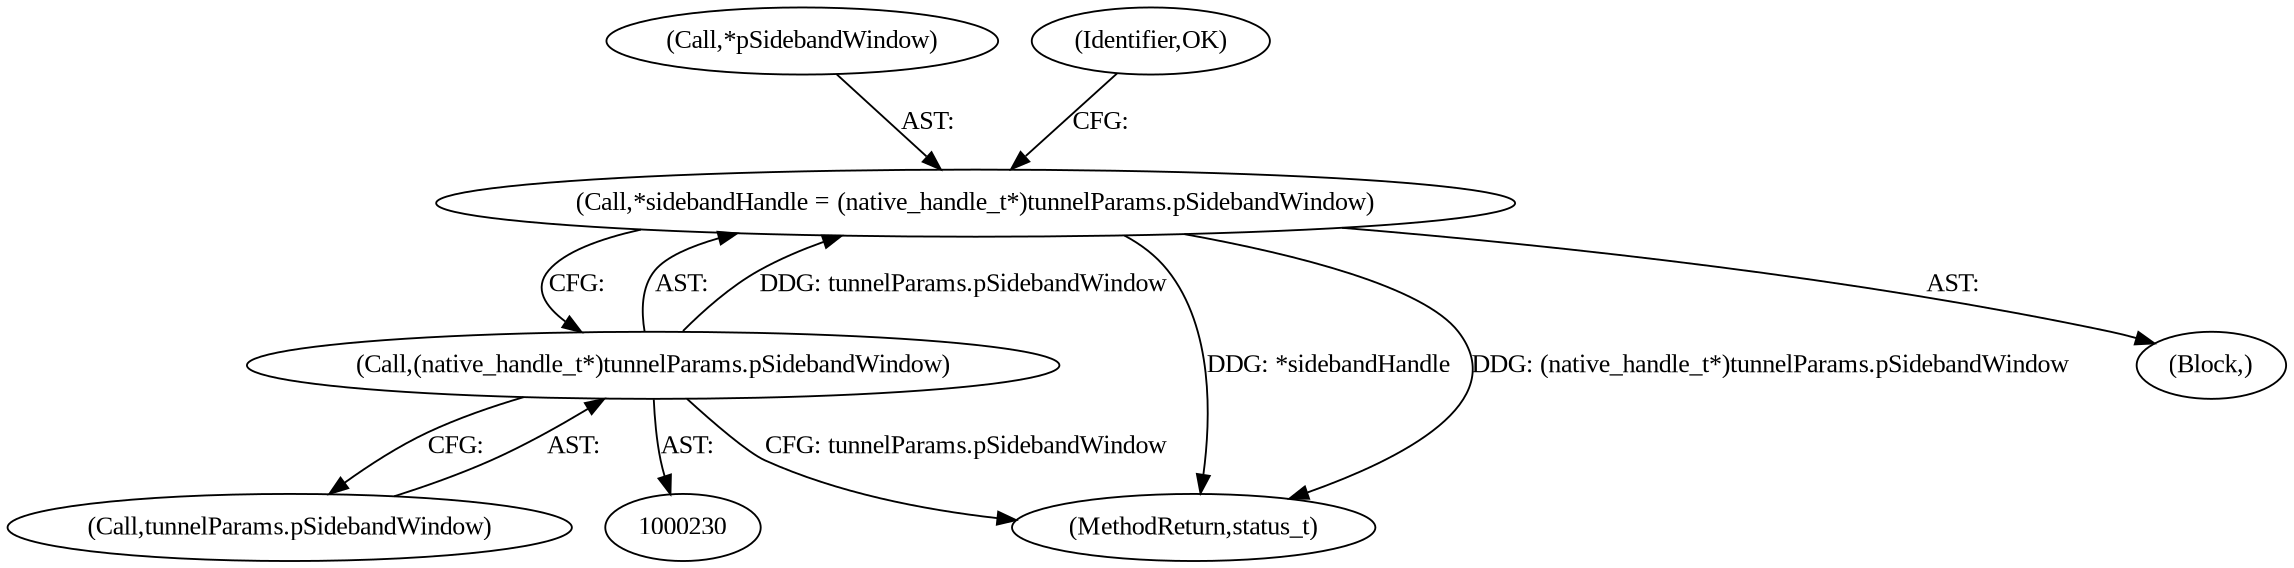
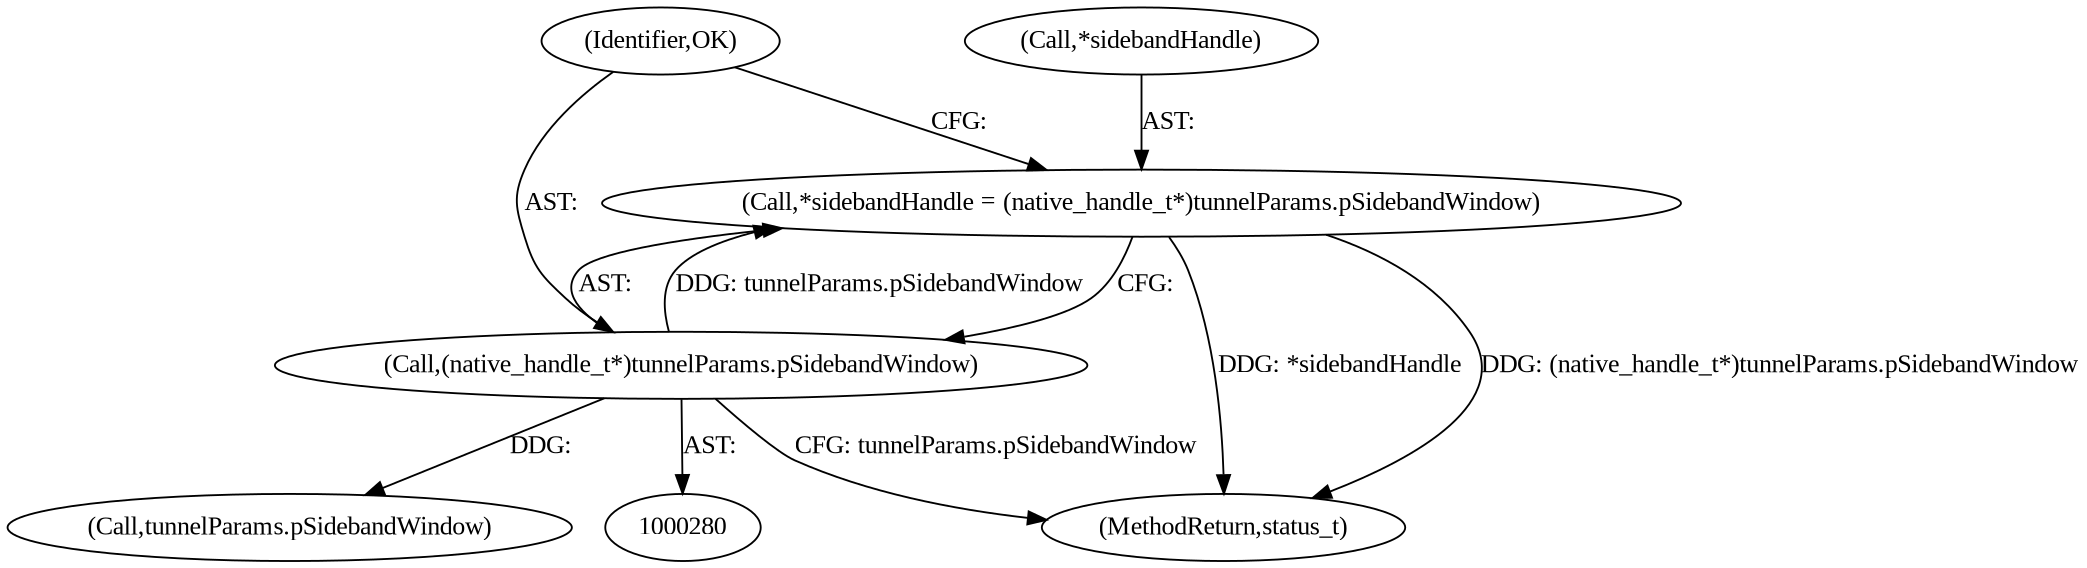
(802, 41) -> (1142, 41)
(2211, 365) -> none
(459, 446) -> (544, 446)
(494, 459) -> (517, 194)
(683, 527) -> (683, 527)
